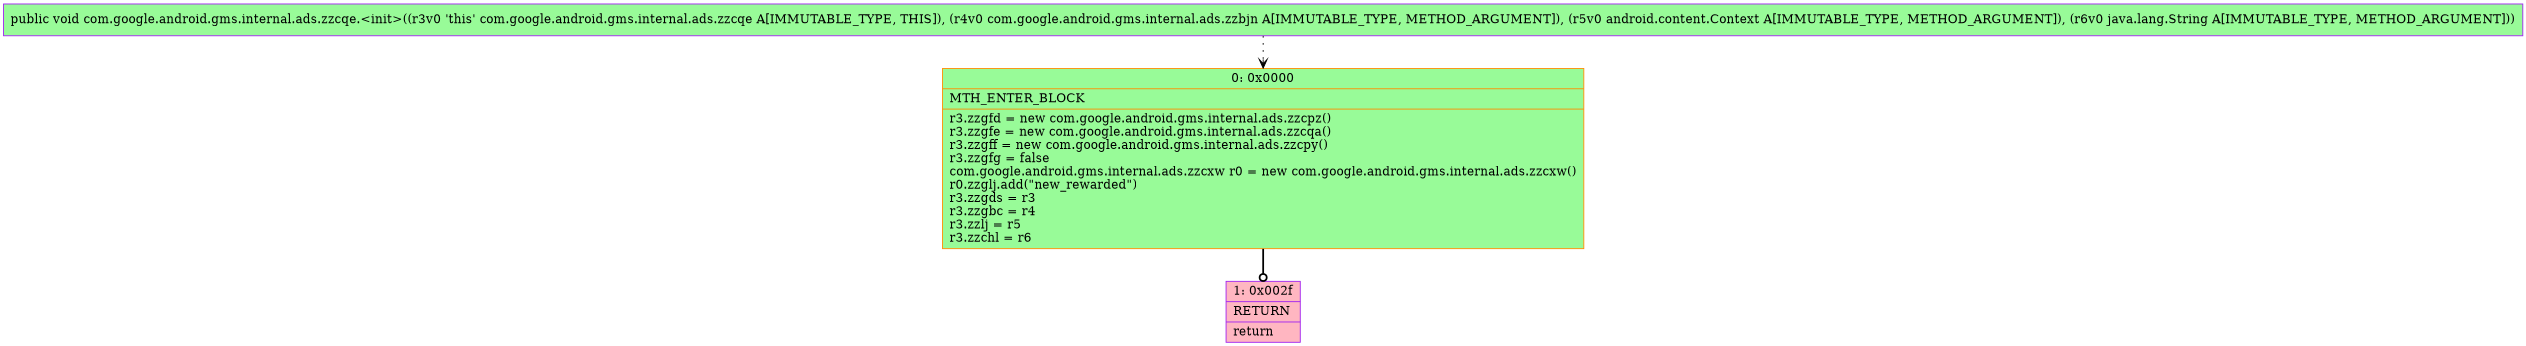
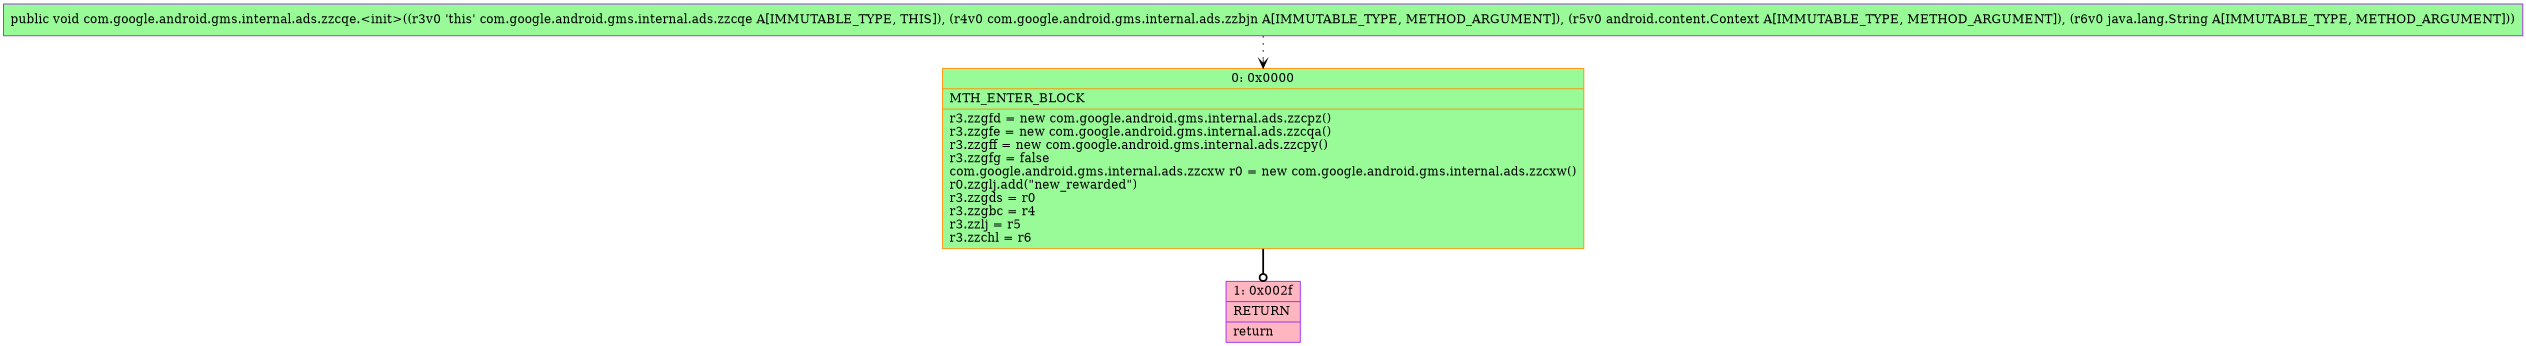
(993, 198) -> (993, 198)
